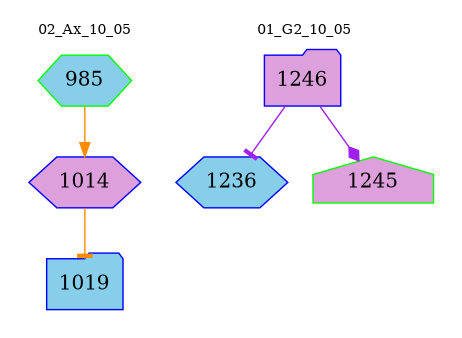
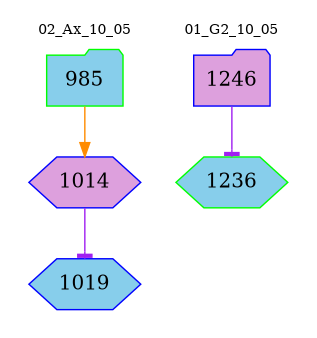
(85, 81) -> (85, 81)
(232, 182) -> (232, 182)
(373, 182) -> none
(85, 230) -> (85, 230)
(85, 284) -> (85, 284)
